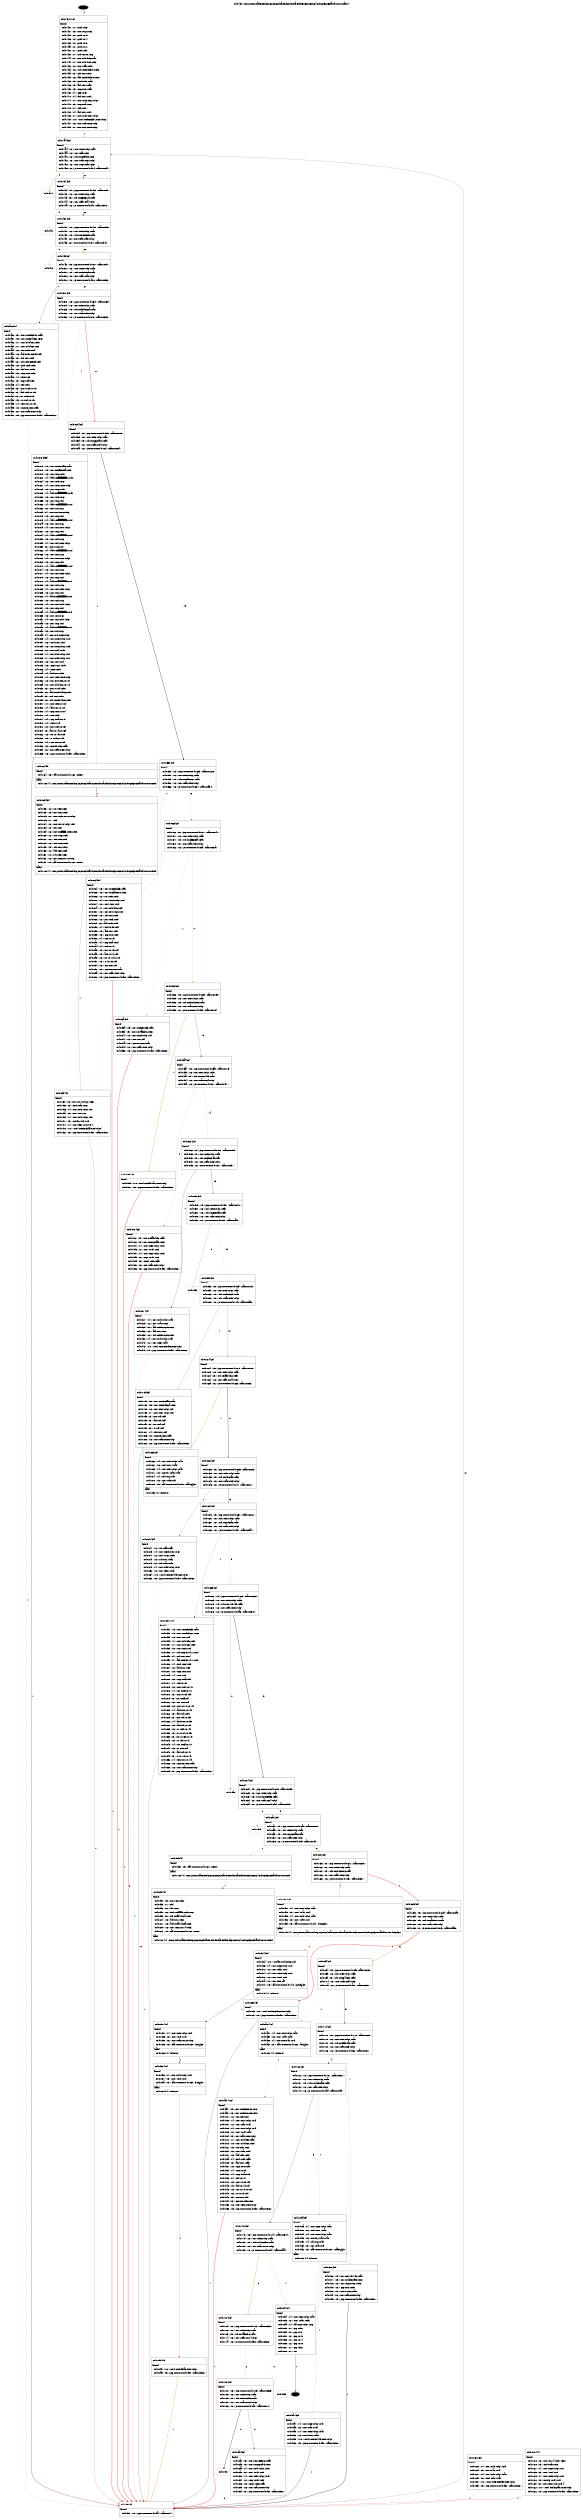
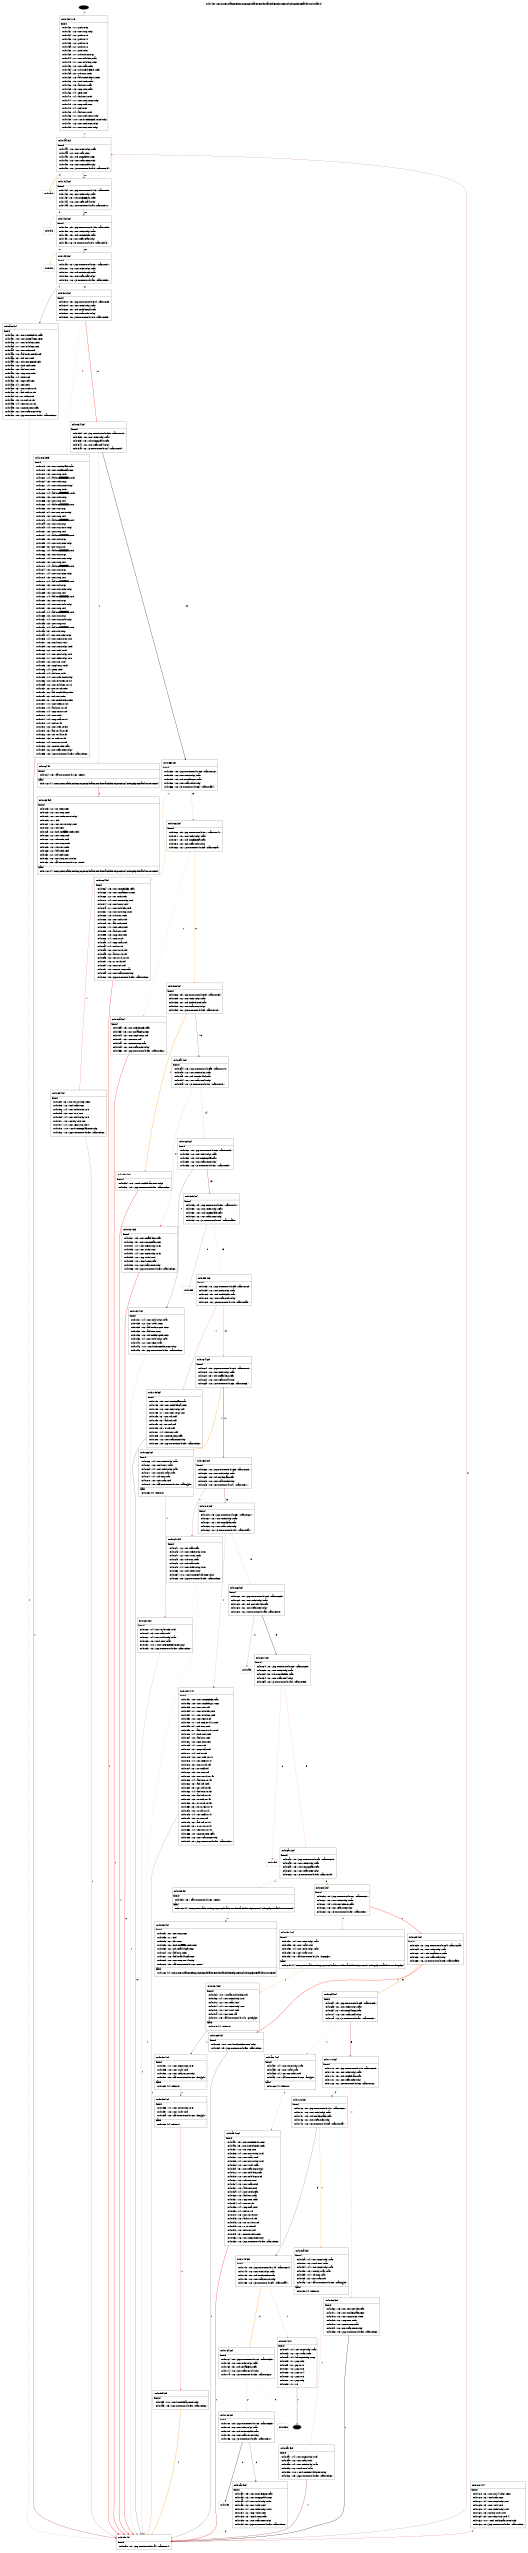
none -> (165, 1556)
